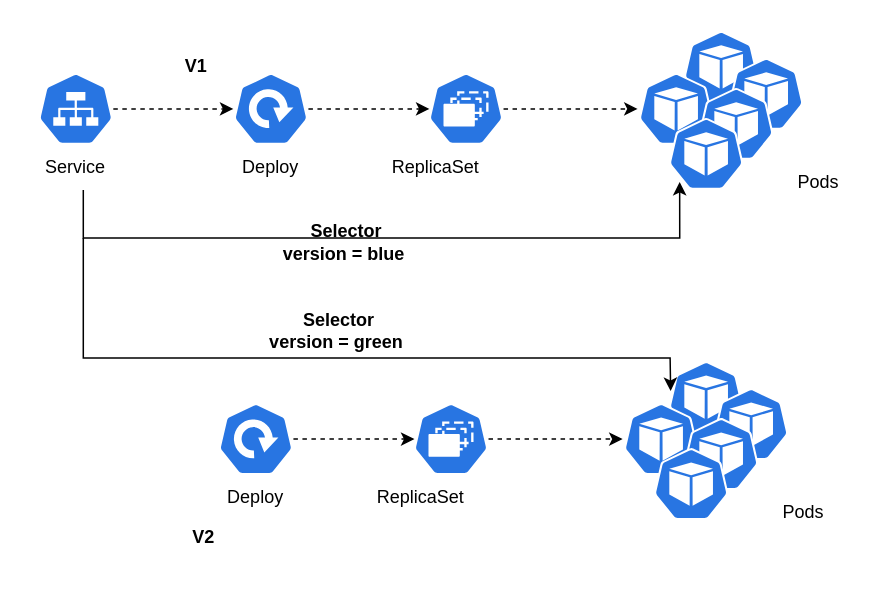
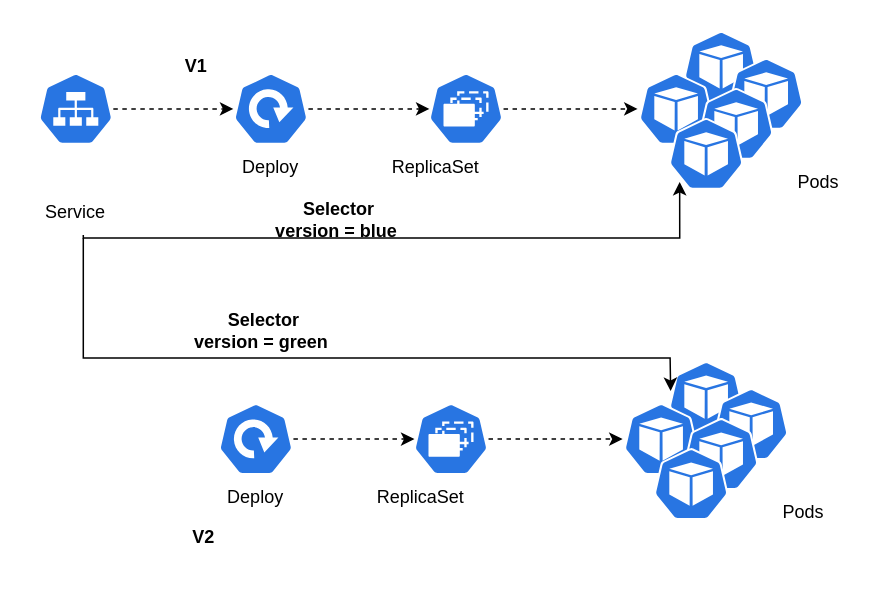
(76, 167) -> (76, 212)
(346, 242) -> (338, 220)
(338, 331) -> (263, 331)
